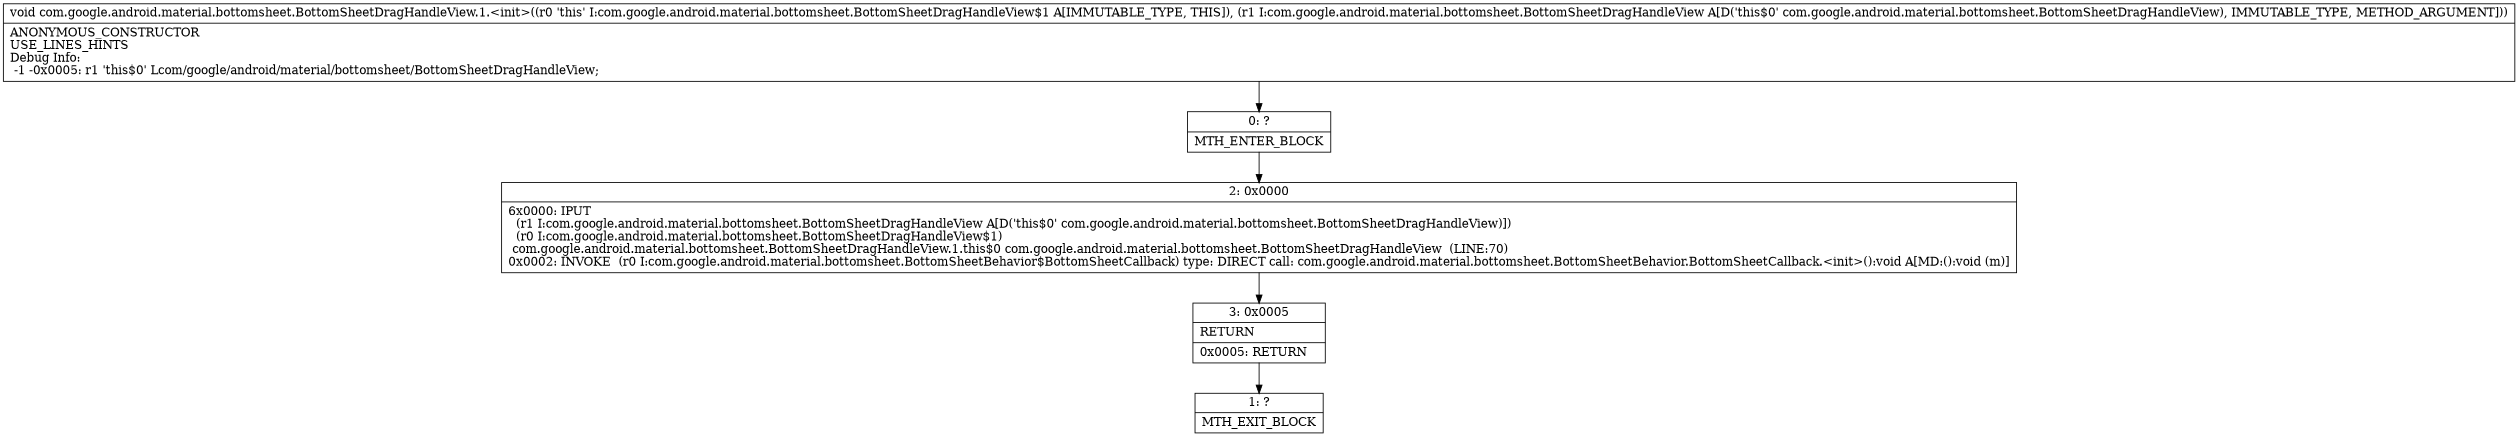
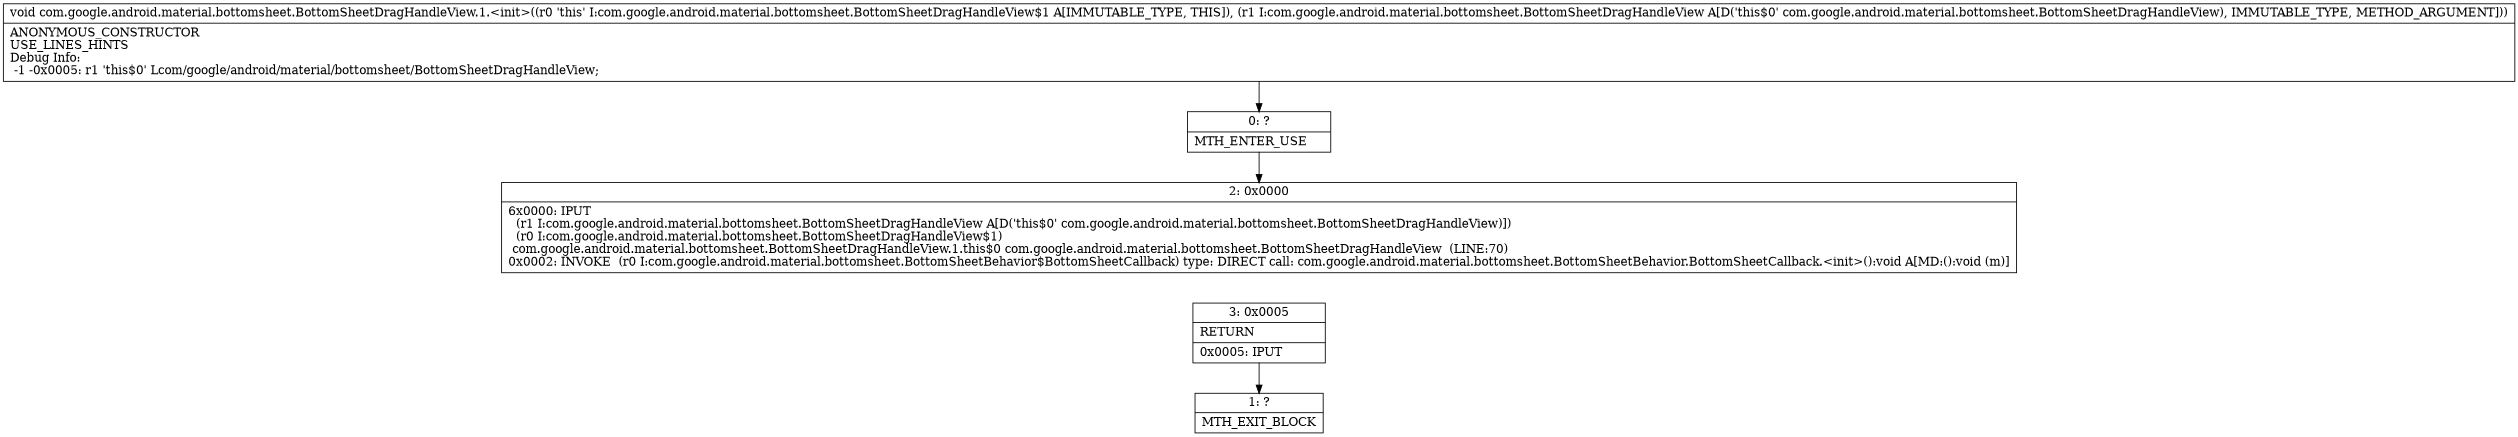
(1259, 142) -> (1251, 142)
(1259, 284) -> none
(1259, 352) -> (1247, 352)
